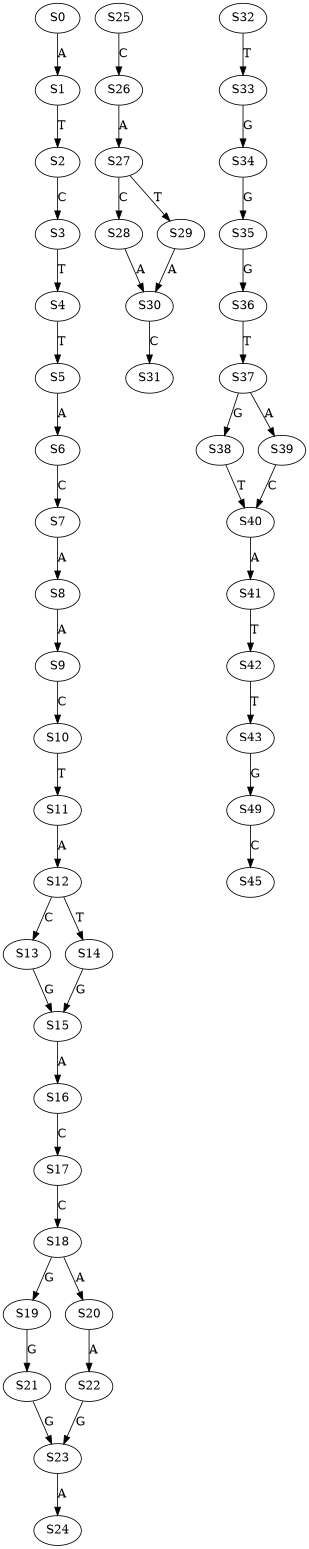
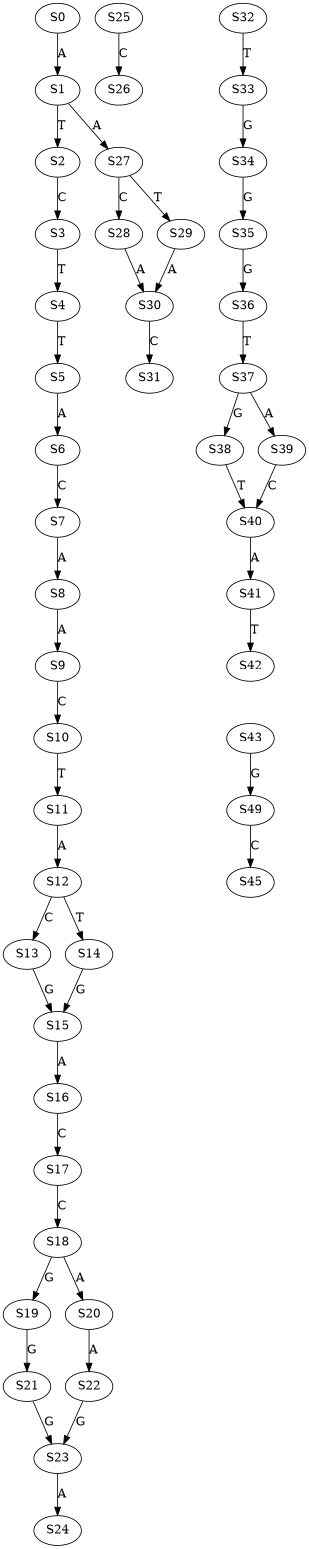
(119, 122) -> (85, 123)
(250, 698) -> none
